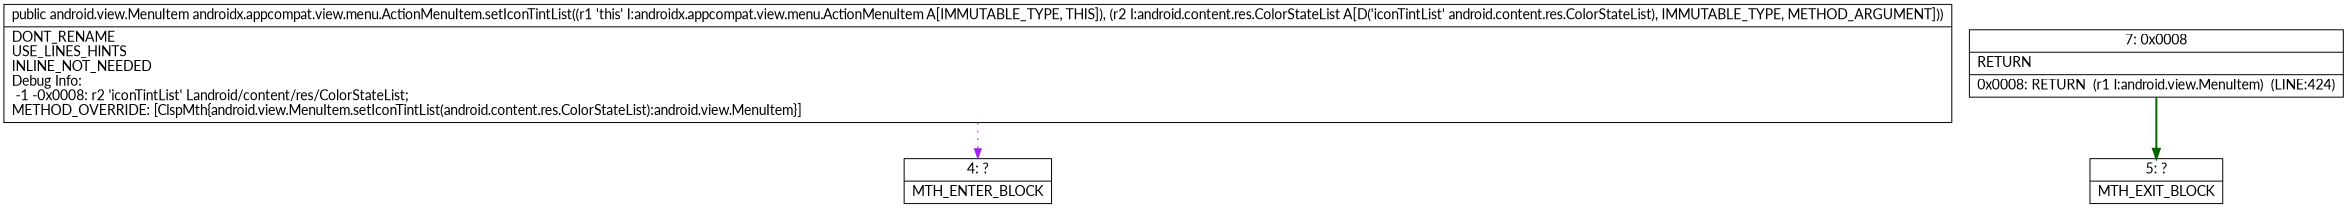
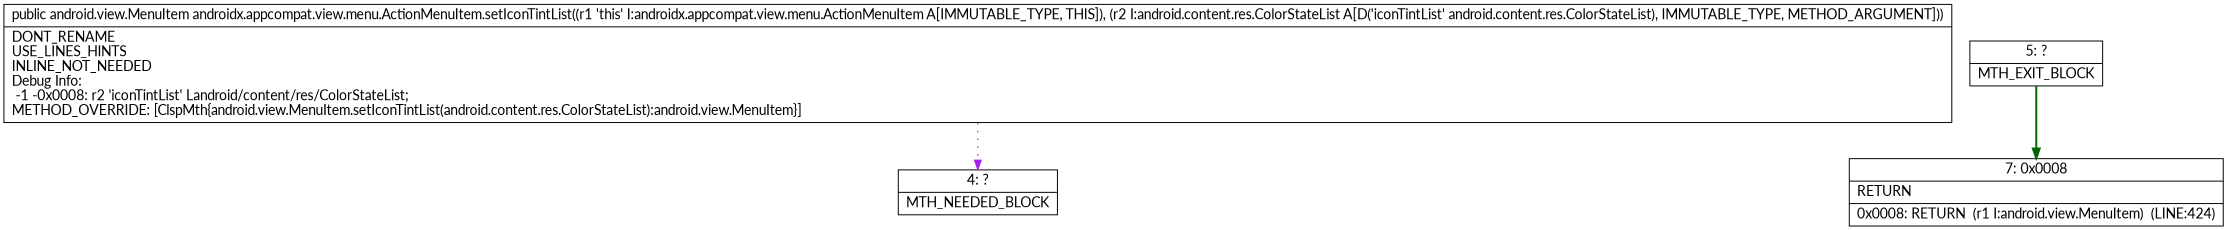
(2156, 123) -> (2036, 117)
(978, 192) -> (978, 203)
